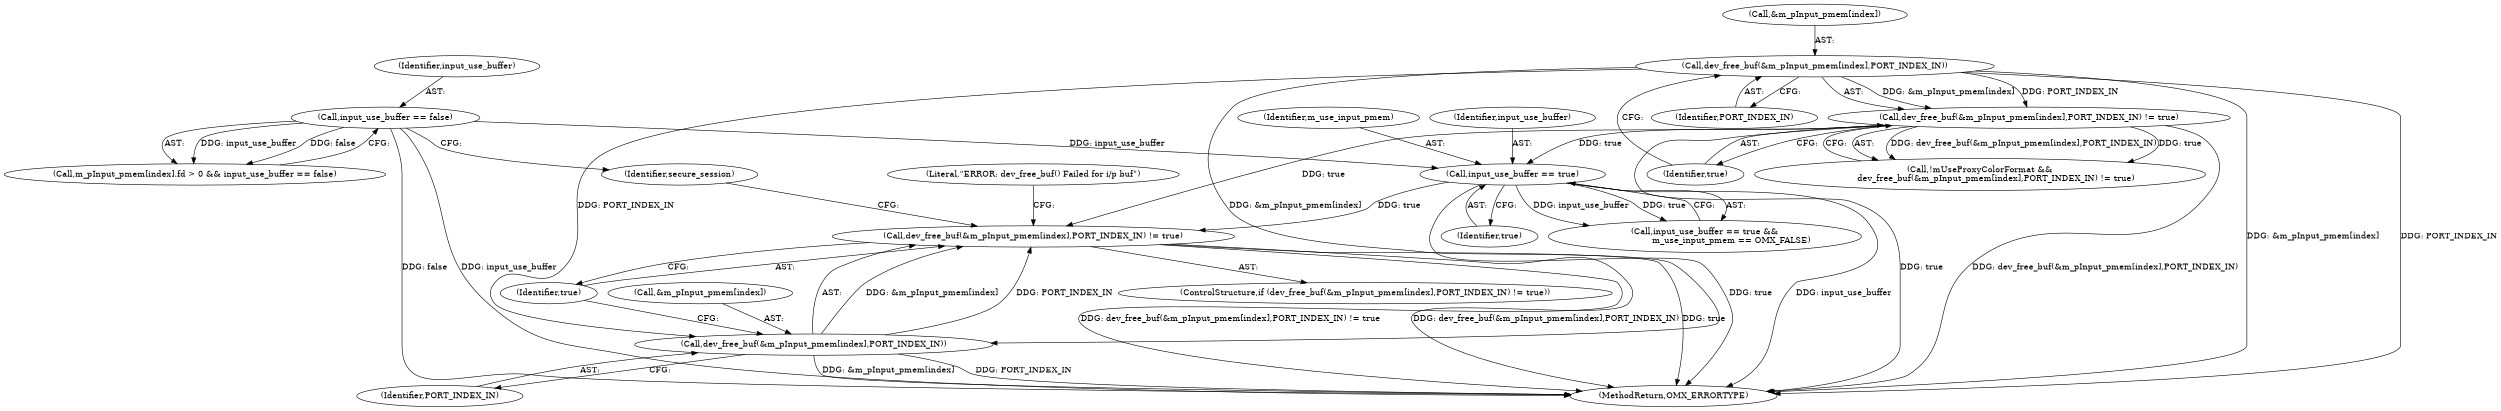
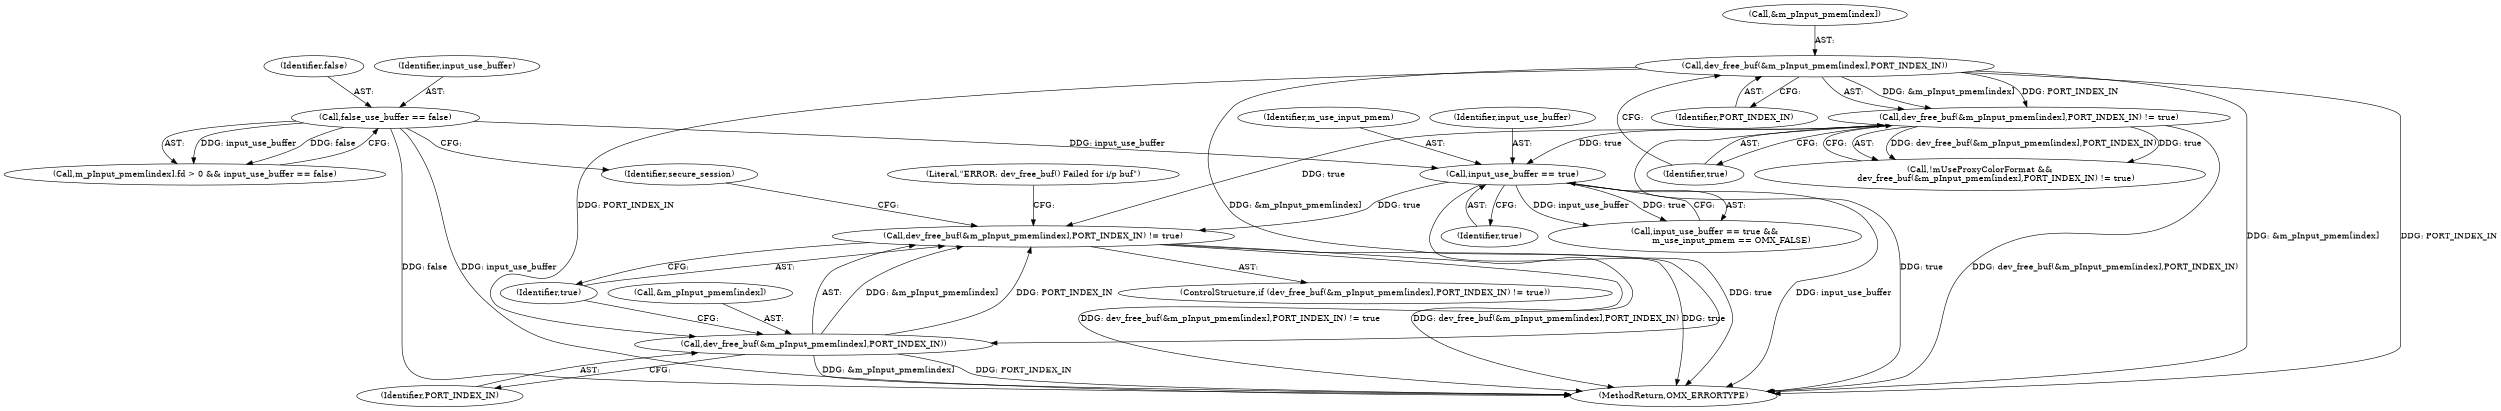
none -> (314, 66)
(385, 118) -> (385, 118)
